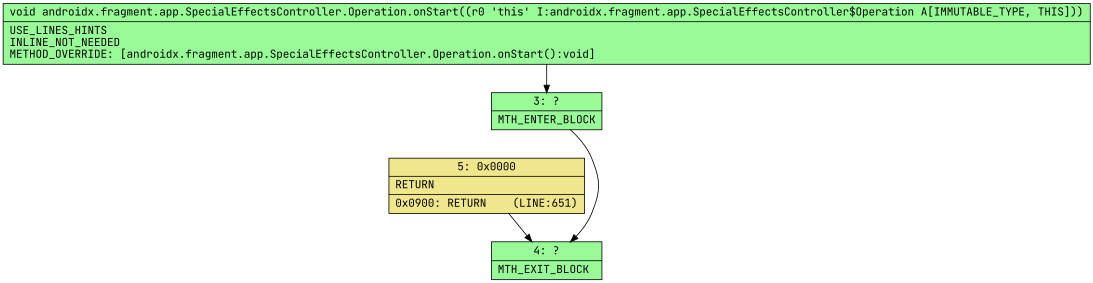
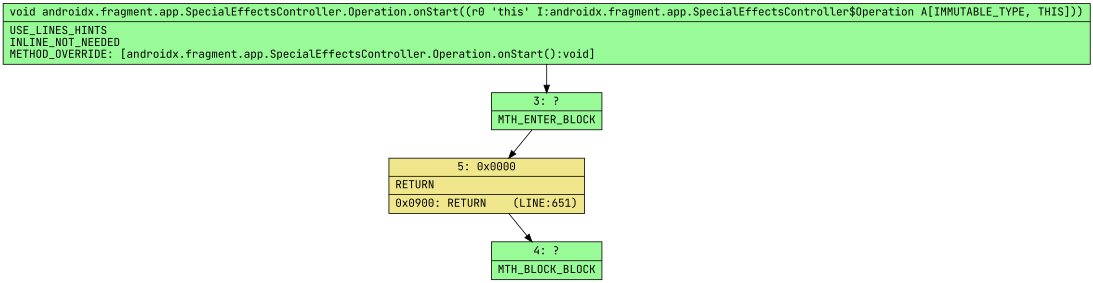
(598, 182) -> (523, 141)
(544, 270) -> (547, 270)
